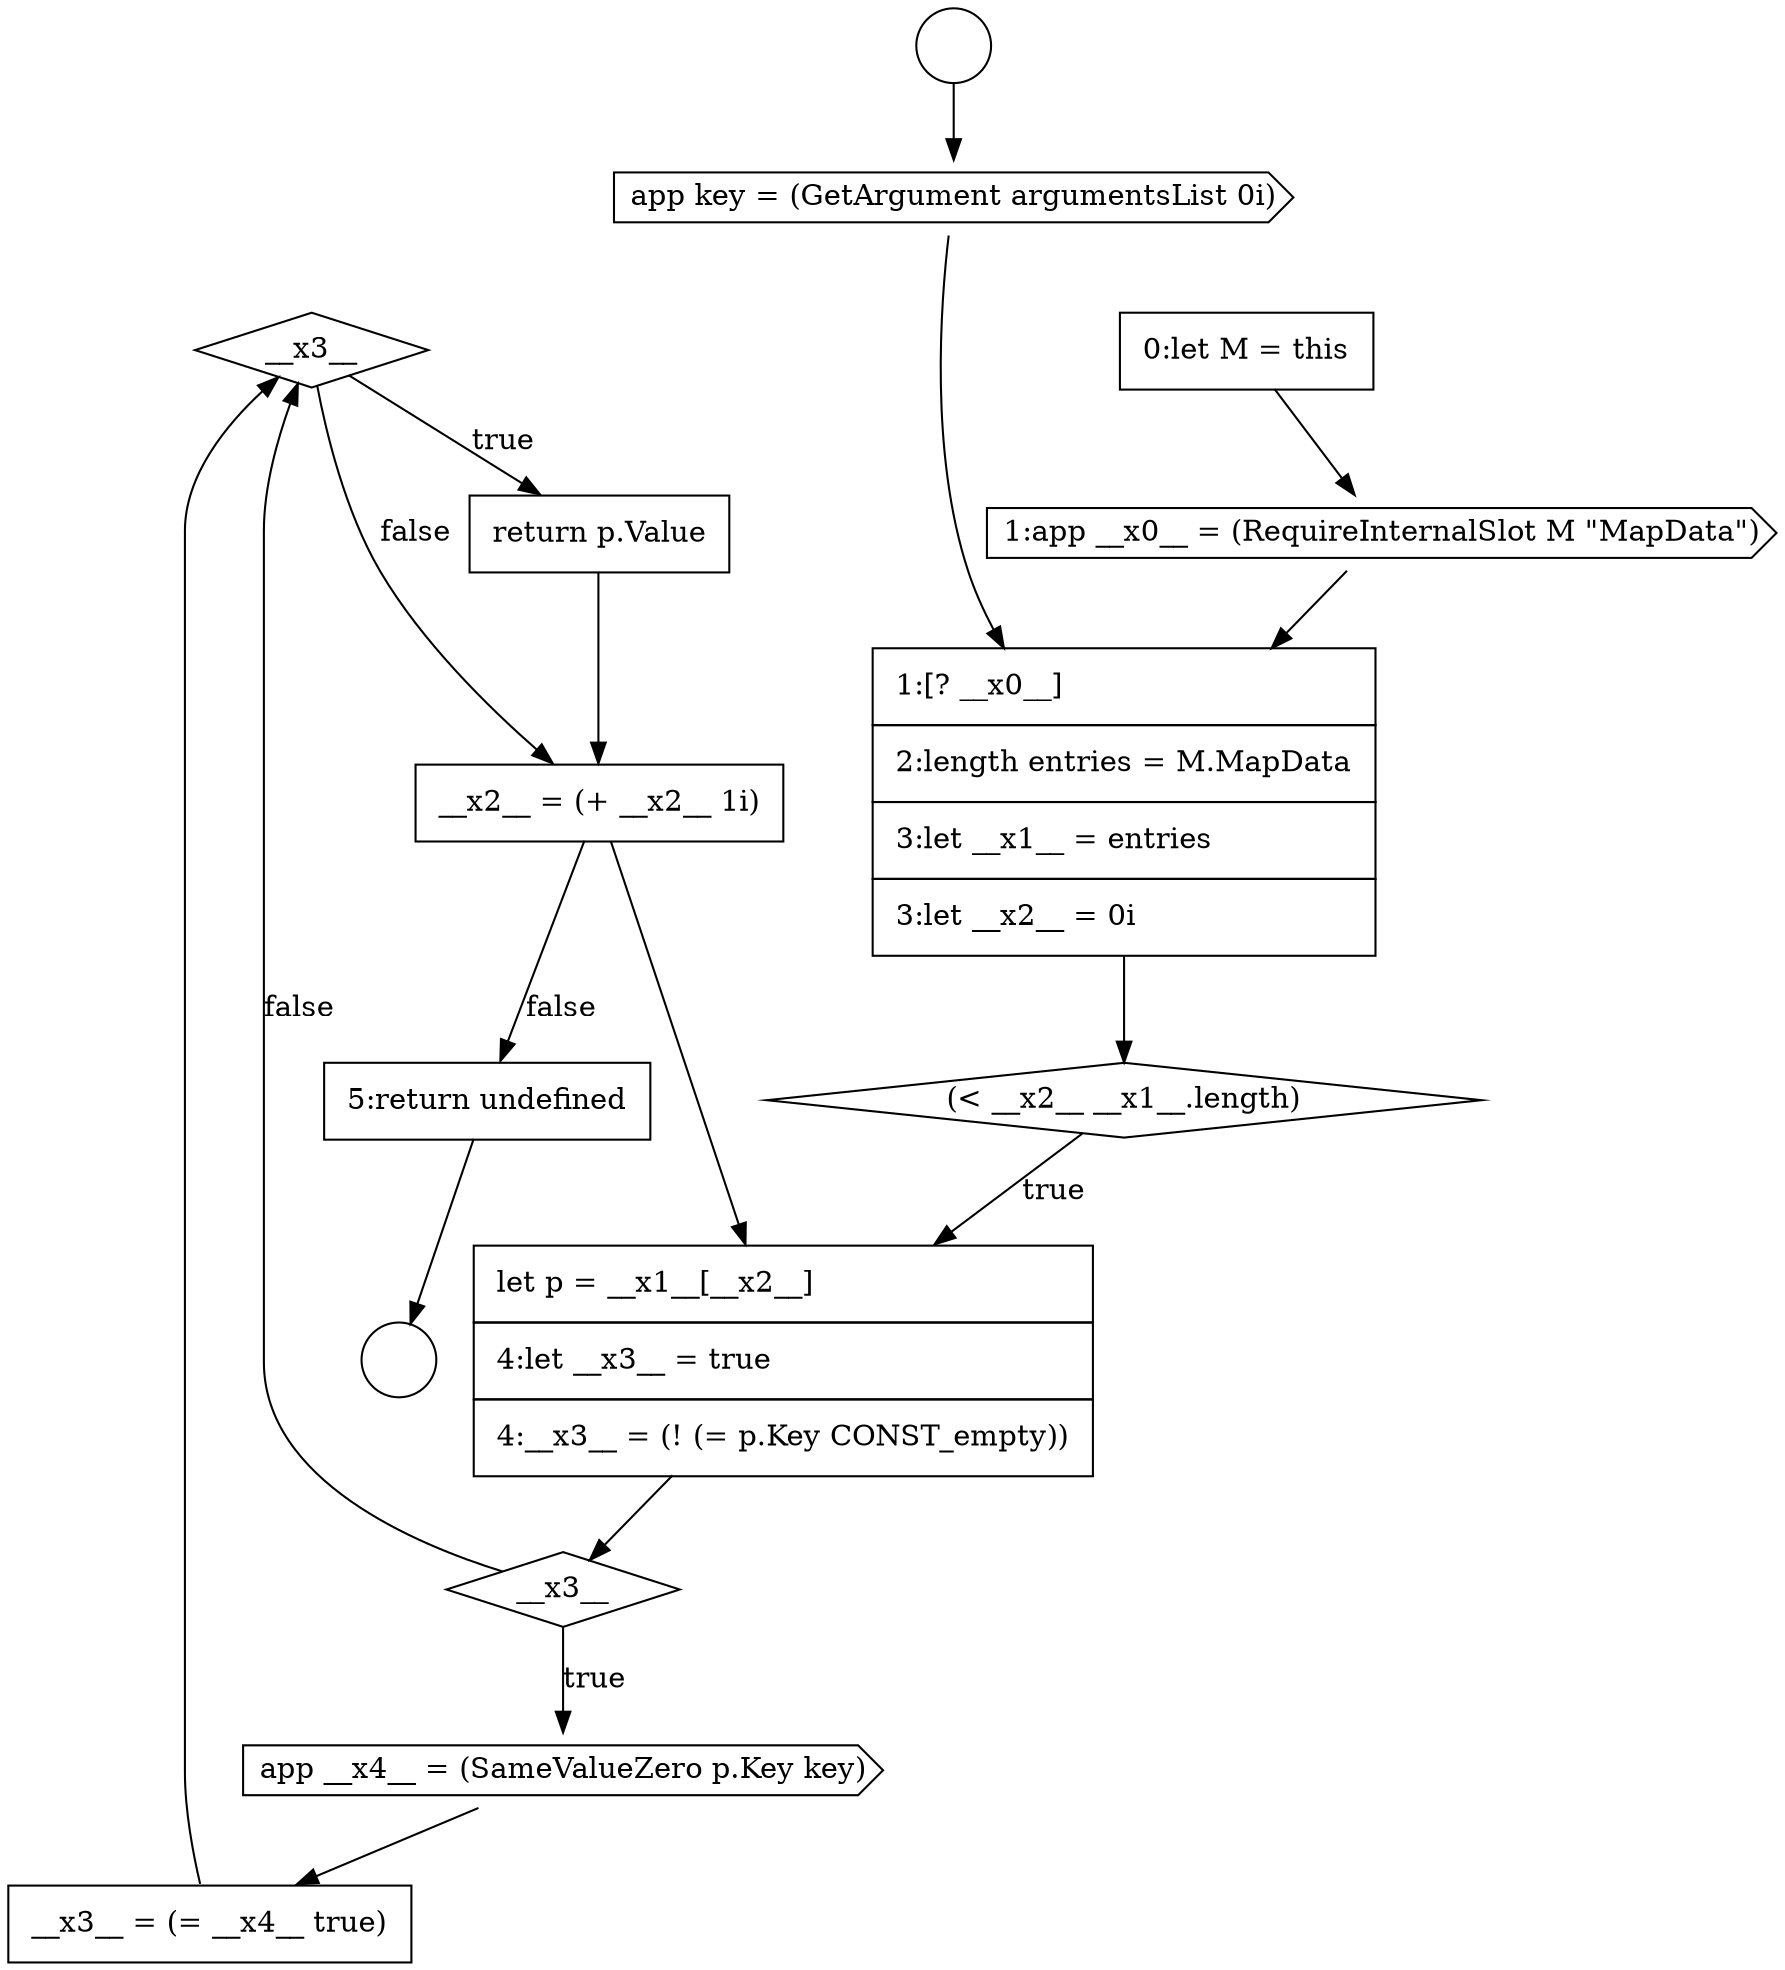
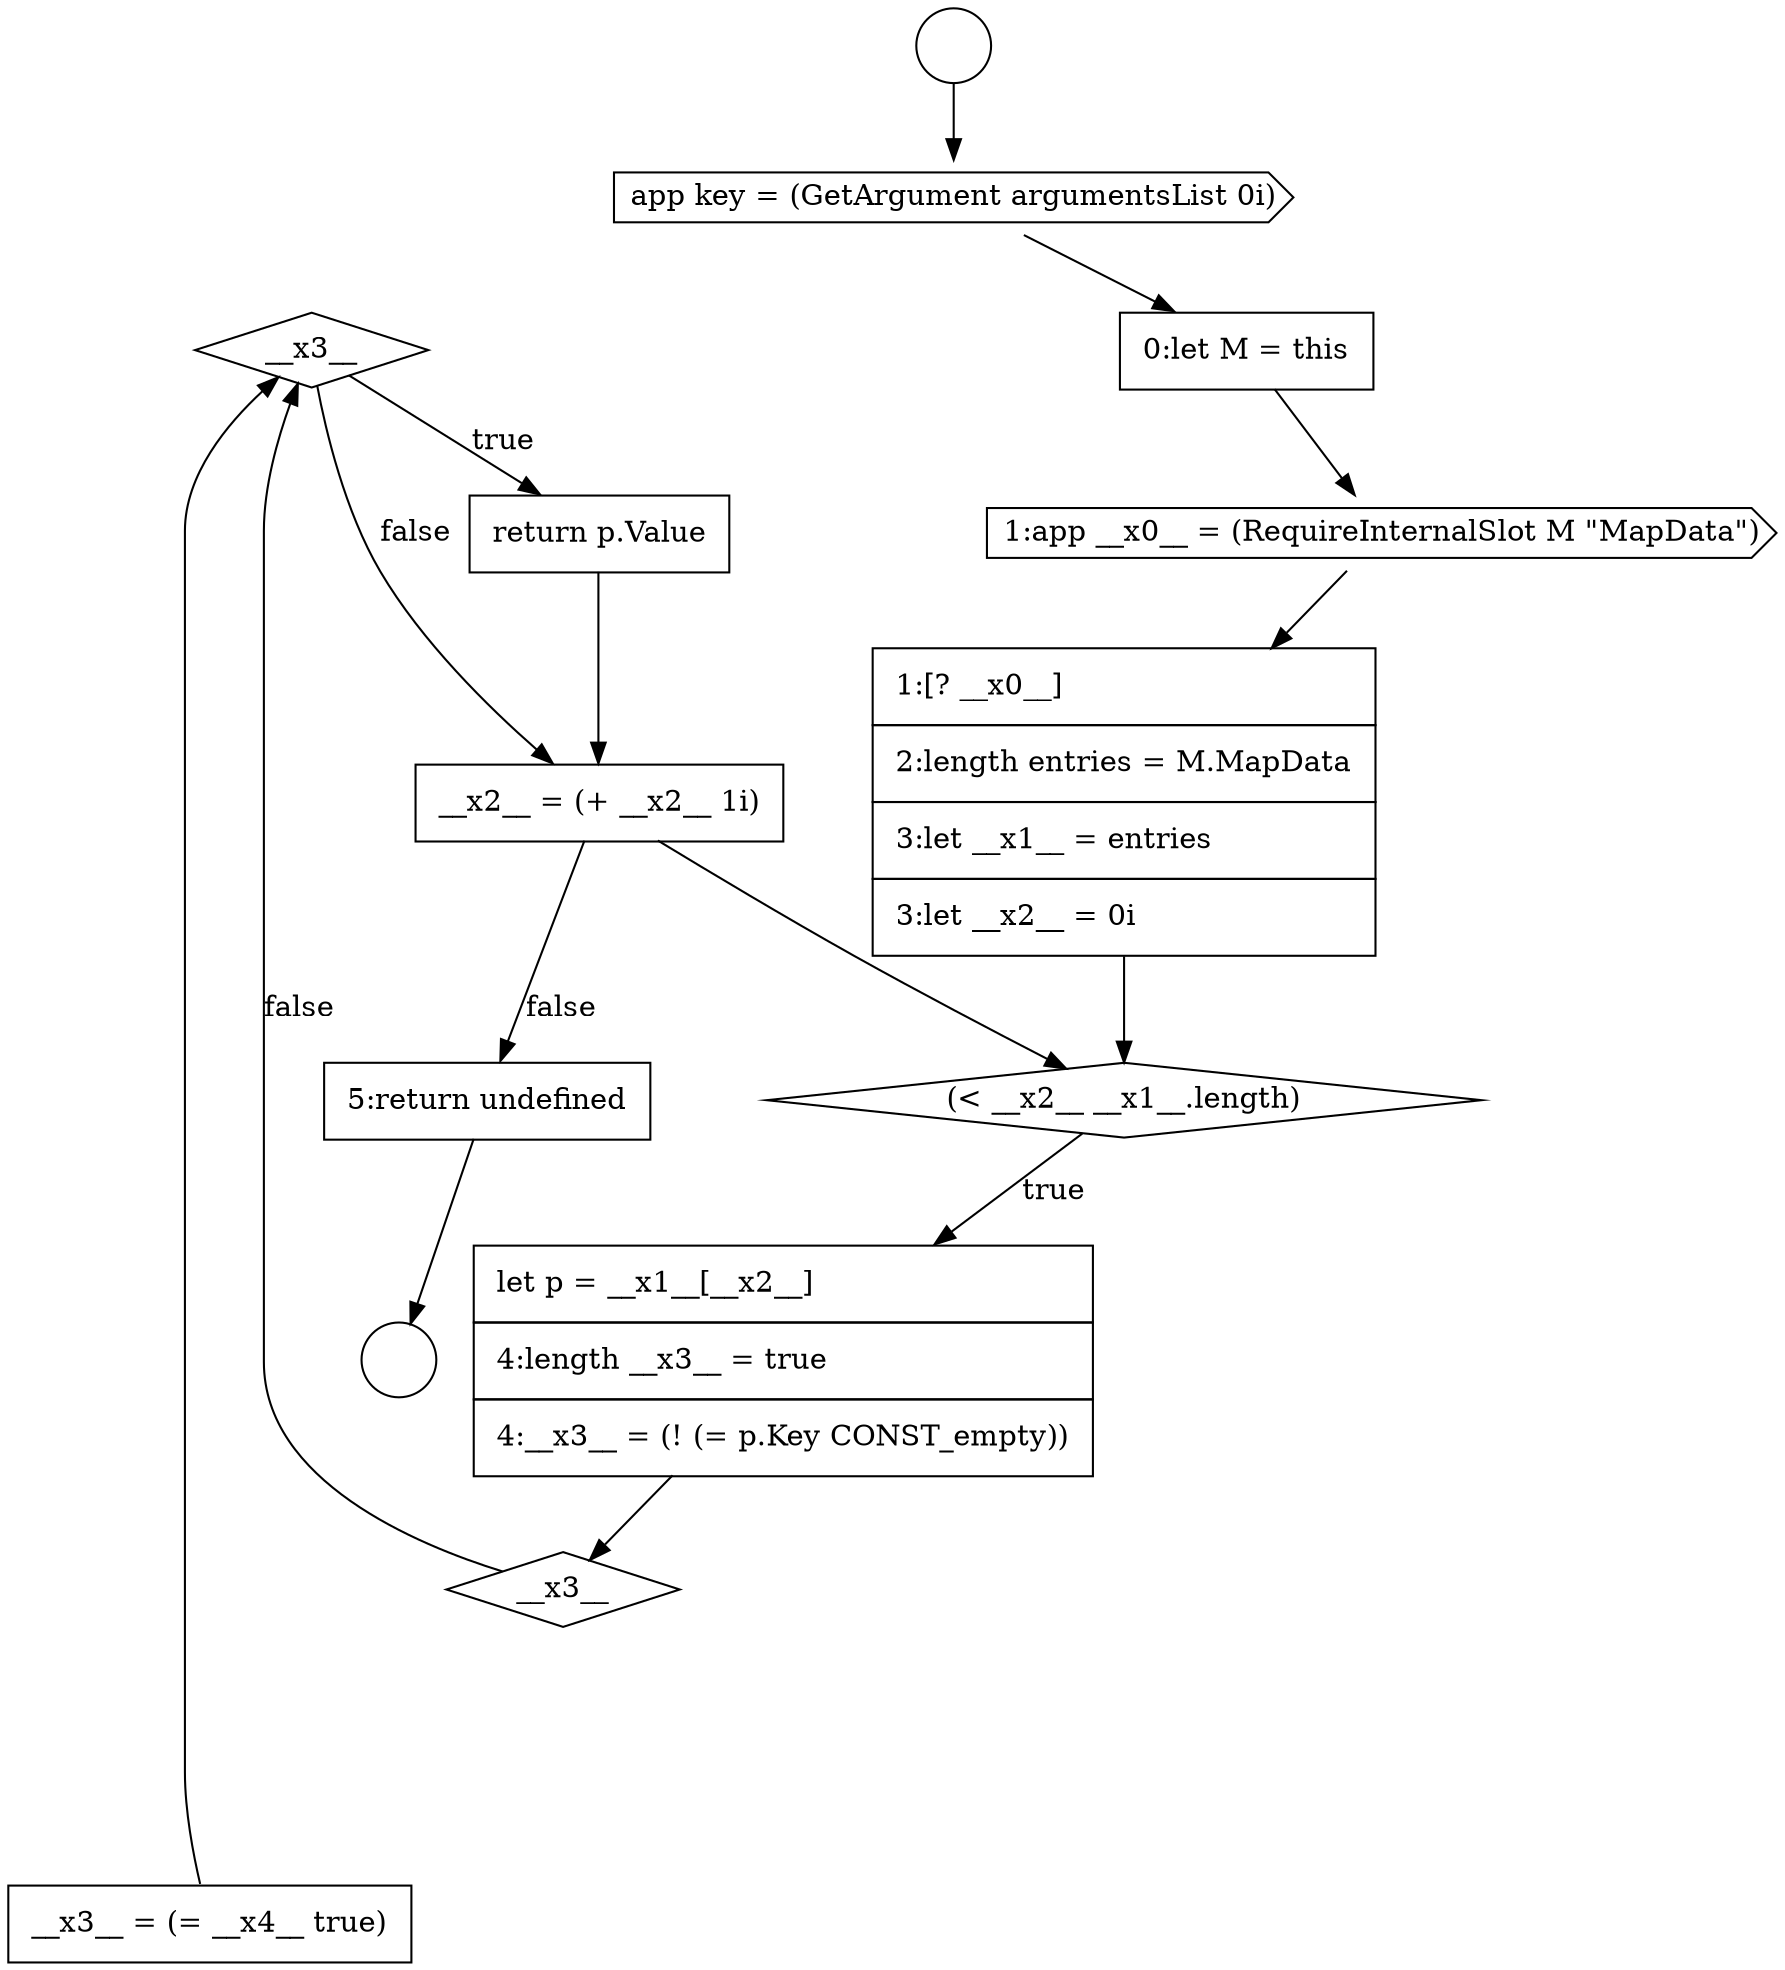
(943, 436) -> (1089, 268)
(675, 1033) -> (850, 954)
(635, 1360) -> (663, 1360)
(563, 1770) -> none
